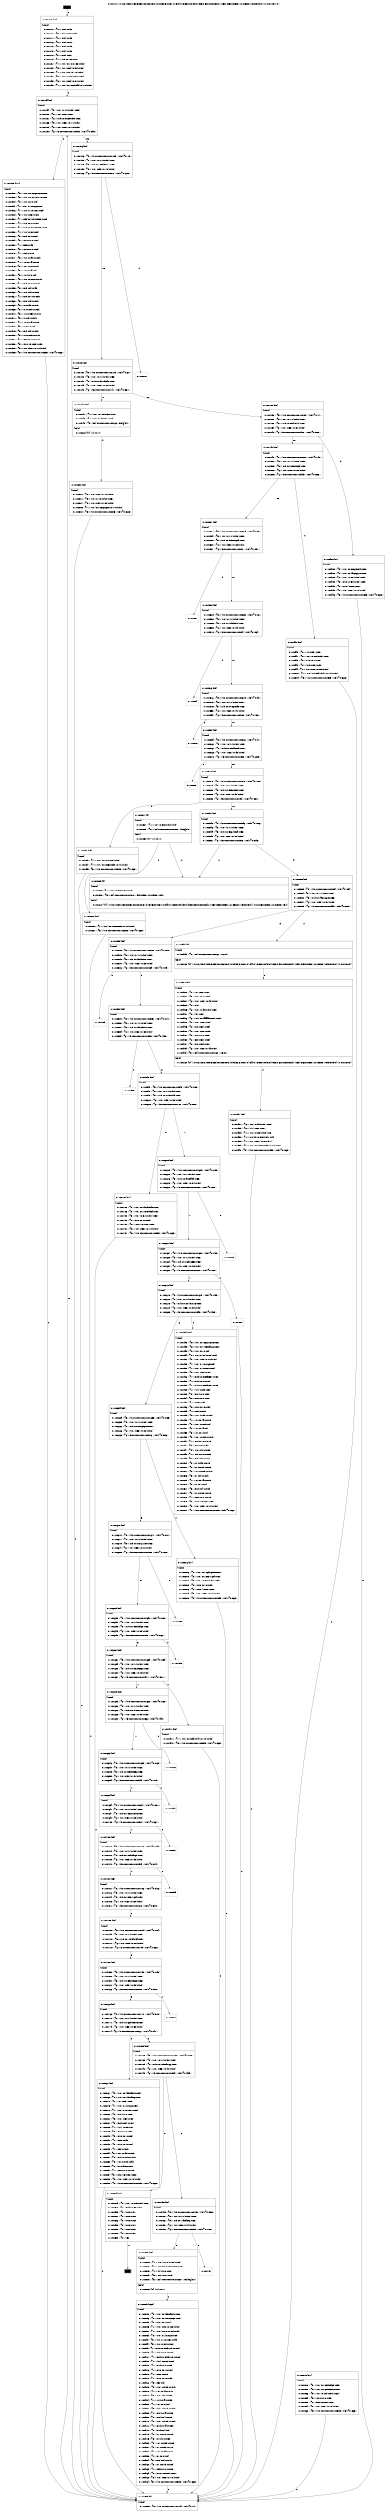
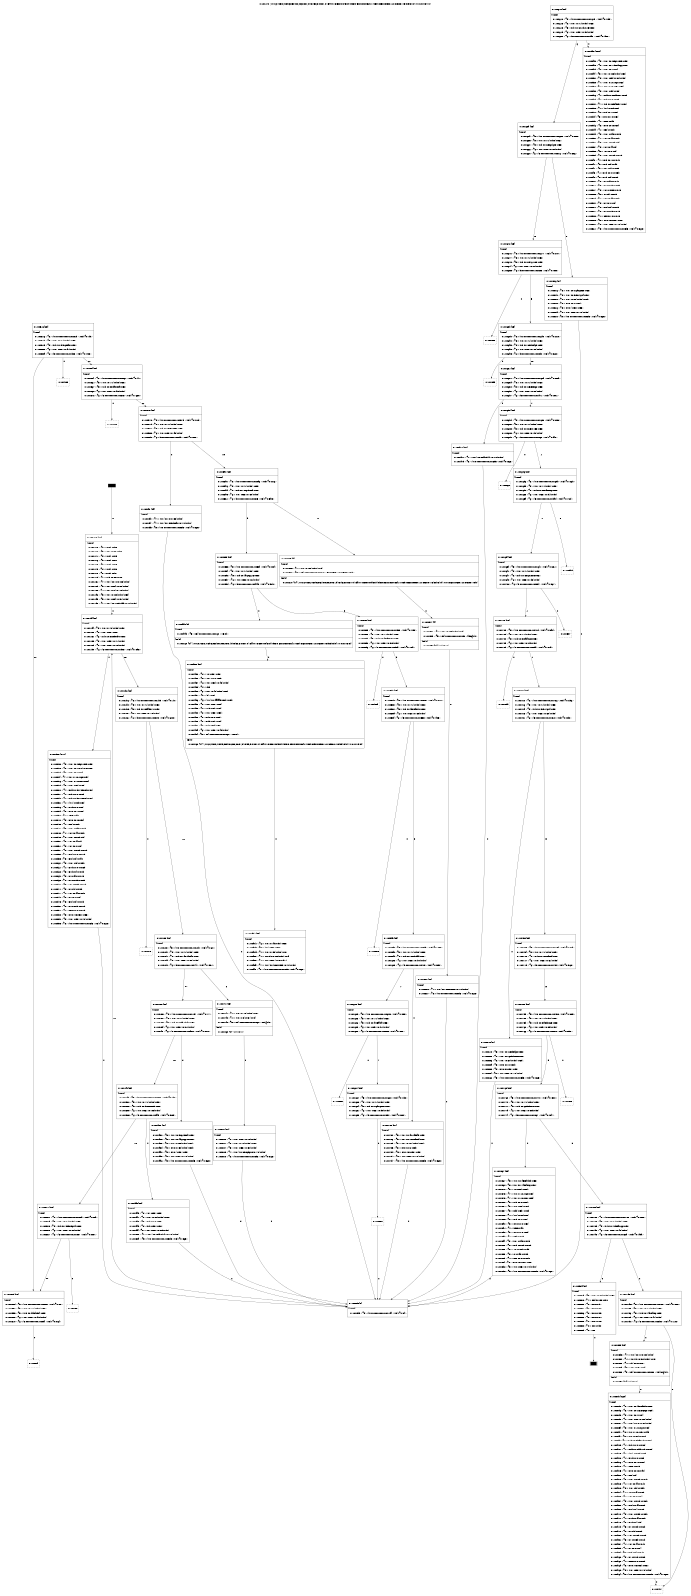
(232, 660) -> (33, 822)
(176, 860) -> (414, 602)
none -> (516, 879)
(189, 1277) -> none
(138, 1643) -> (532, 361)
(250, 1845) -> none
(167, 2489) -> (655, 1581)
